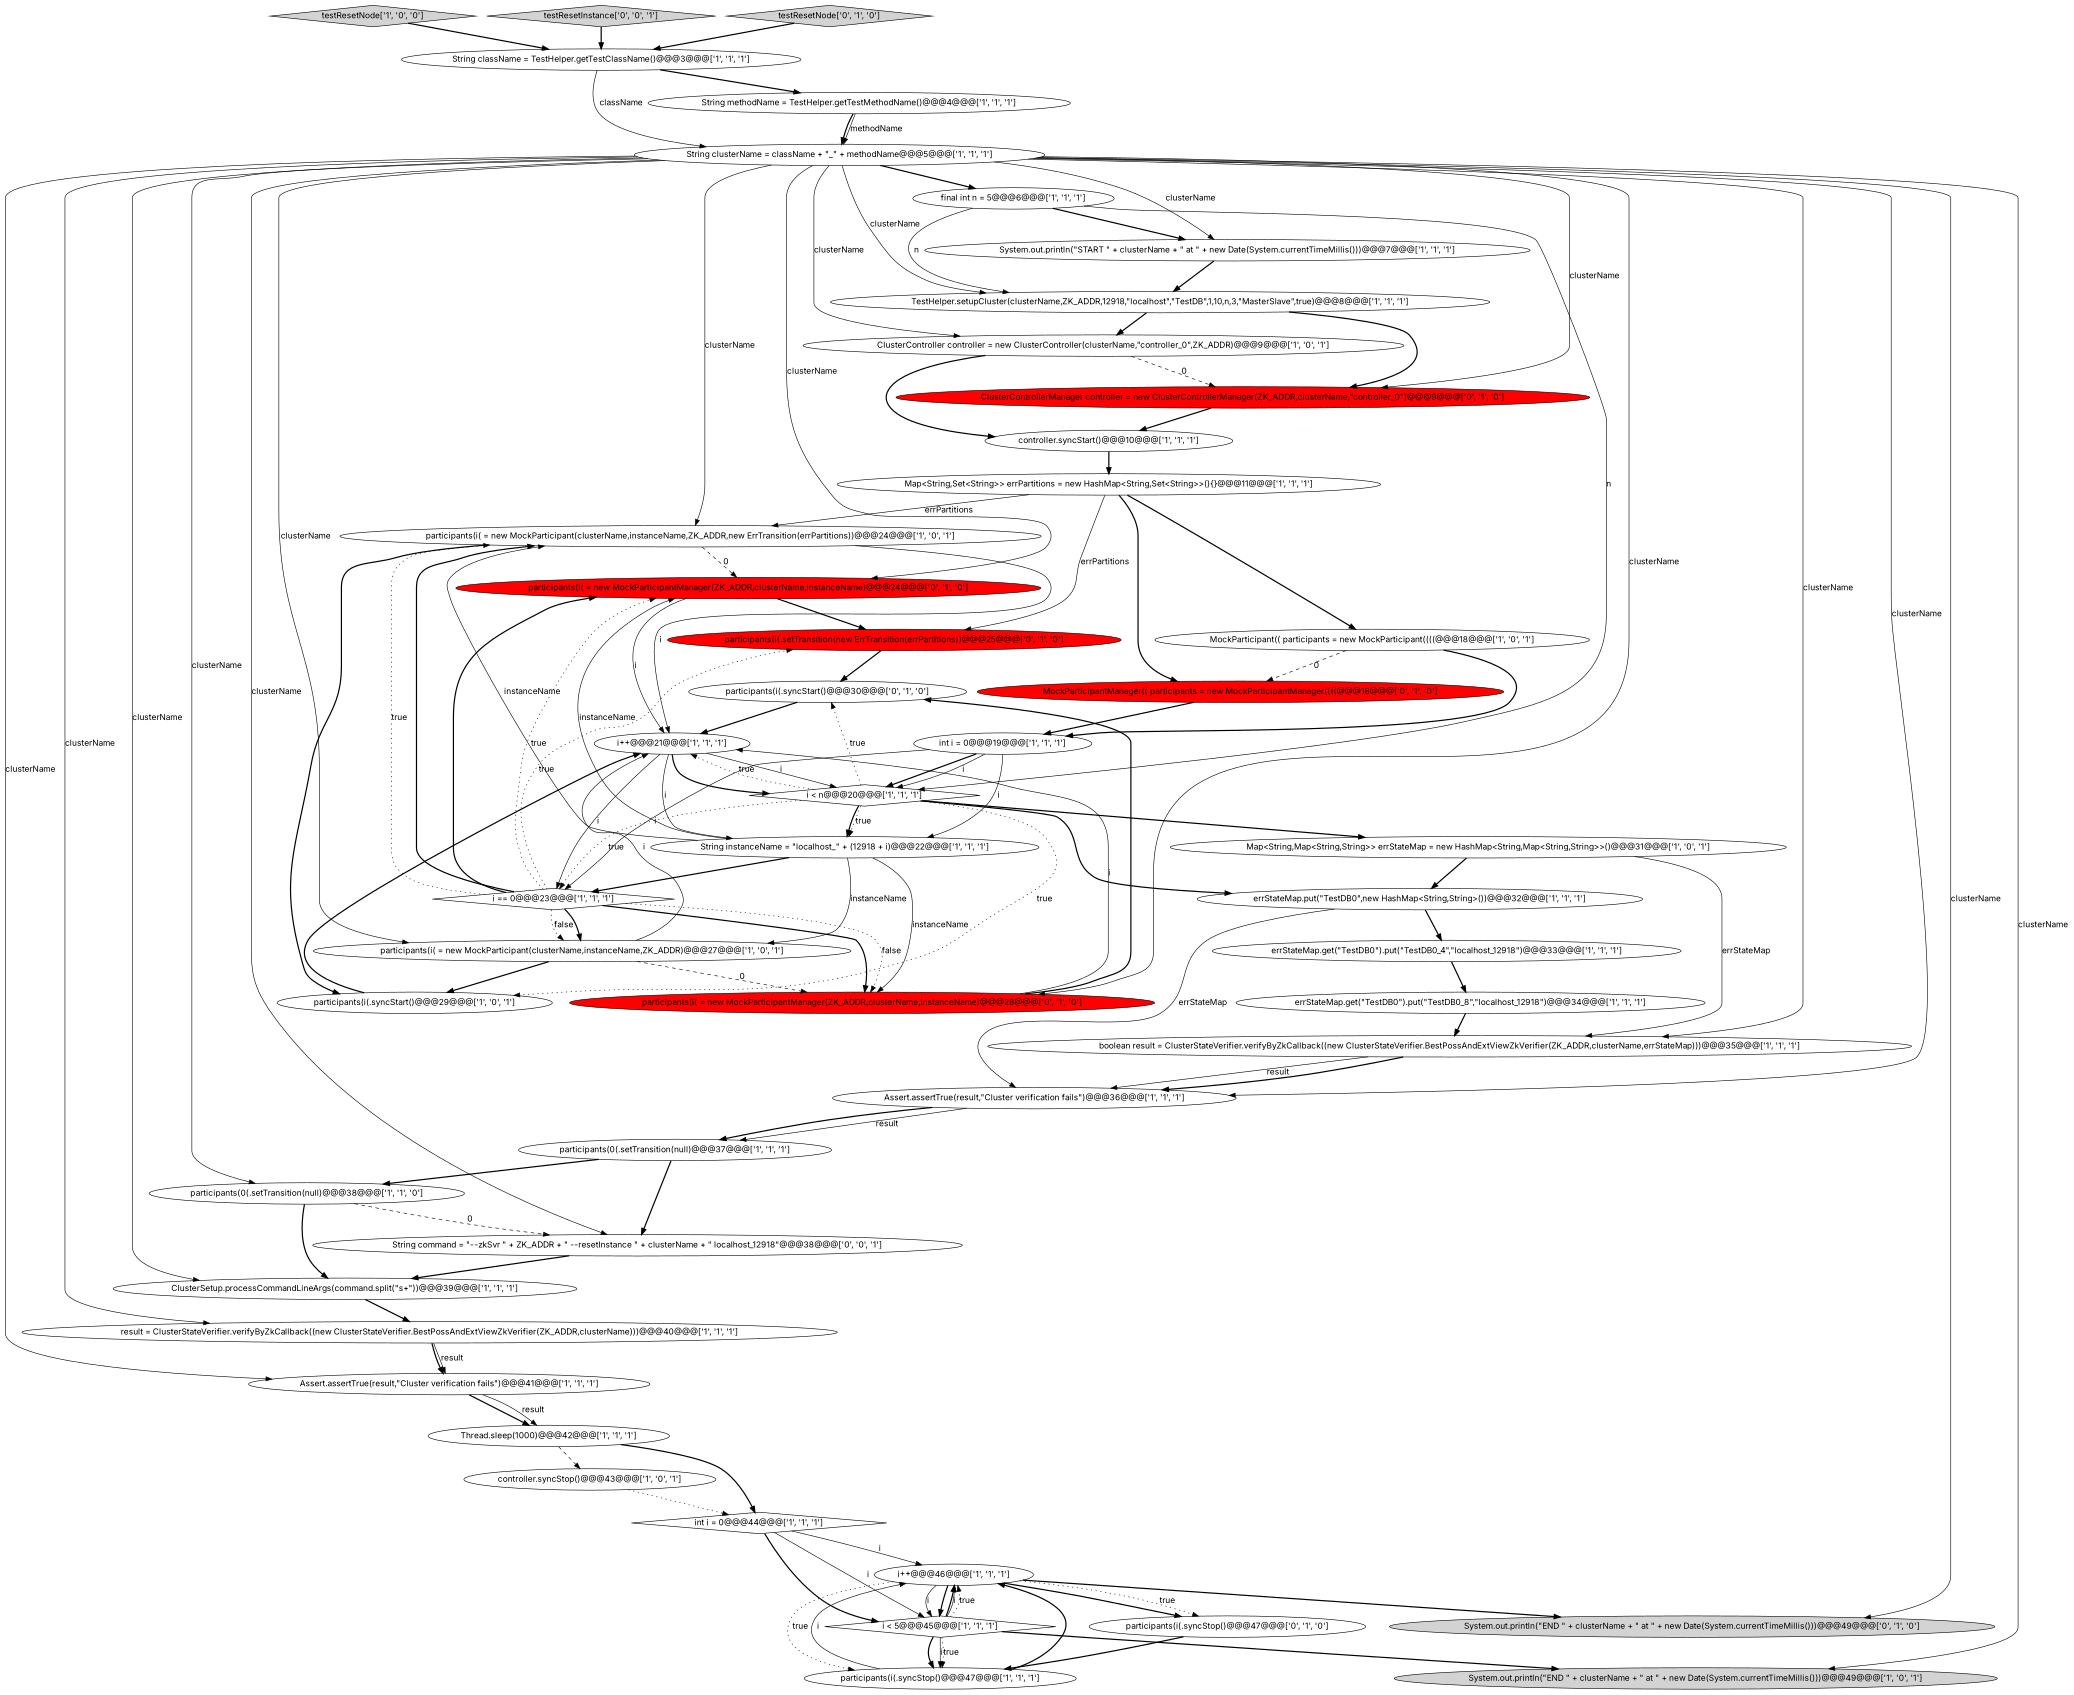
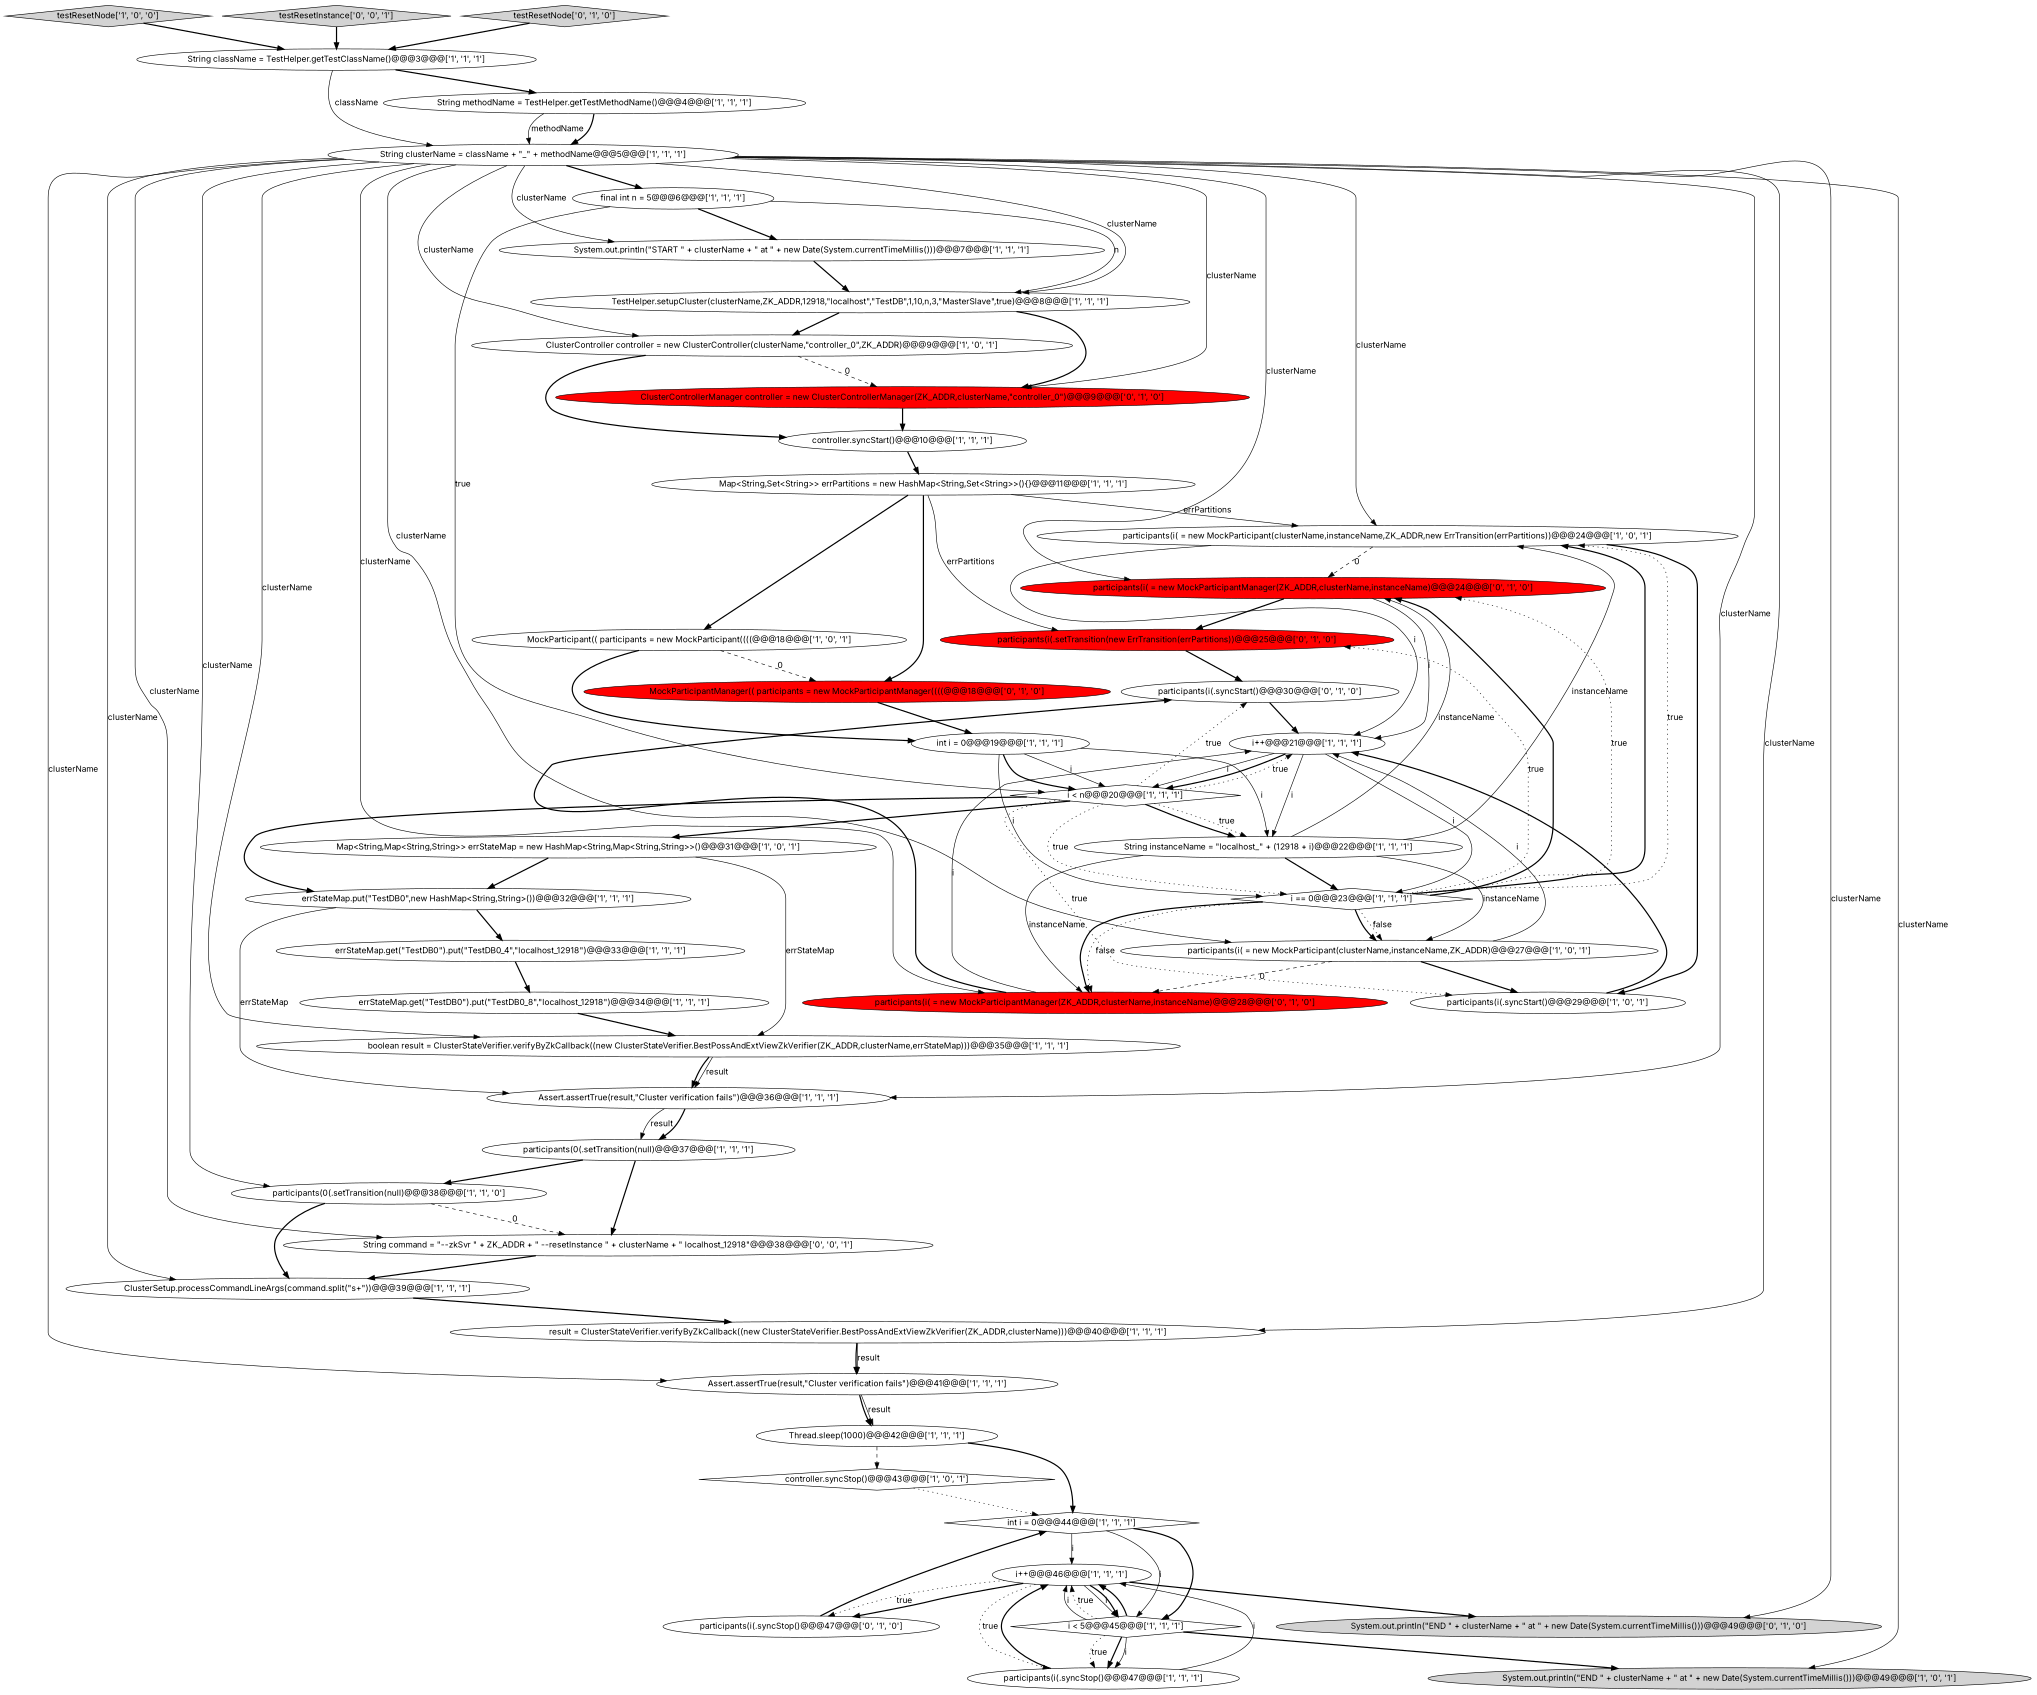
(1609, 484) -> (463, 484)
(590, 1479) -> (877, 1479)
(1097, 1654) -> (929, 1571)
